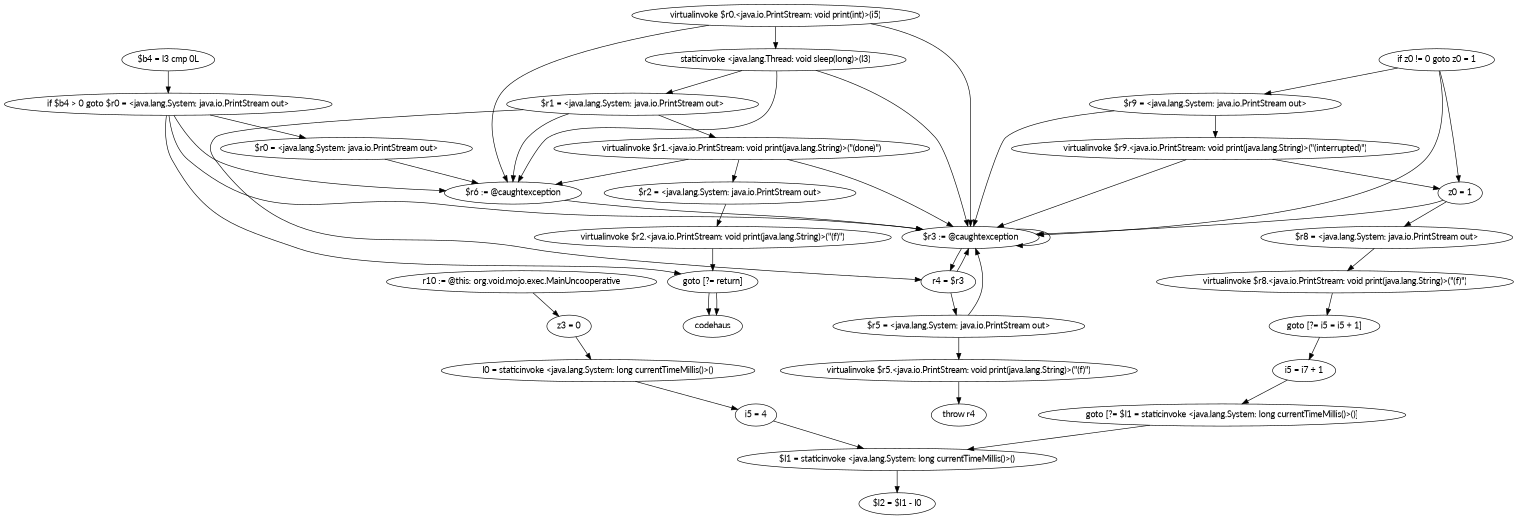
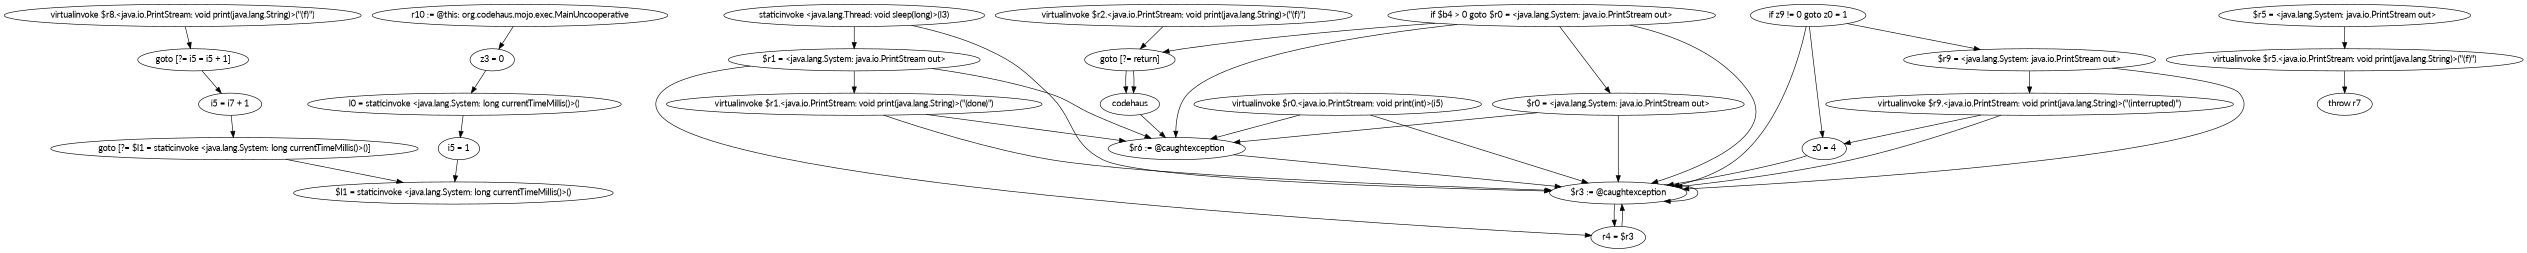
(776, 35) -> none
(168, 60) -> none
(1437, 60) -> (1808, 15)
(657, 129) -> (1151, 124)
(730, 193) -> none
(1460, 193) -> (1824, 149)
(1387, 237) -> none
(522, 282) -> (520, 15)
(982, 286) -> (1618, 145)
(953, 301) -> none
(756, 415) -> (459, 149)
(959, 415) -> (2345, 104)
(897, 504) -> none
